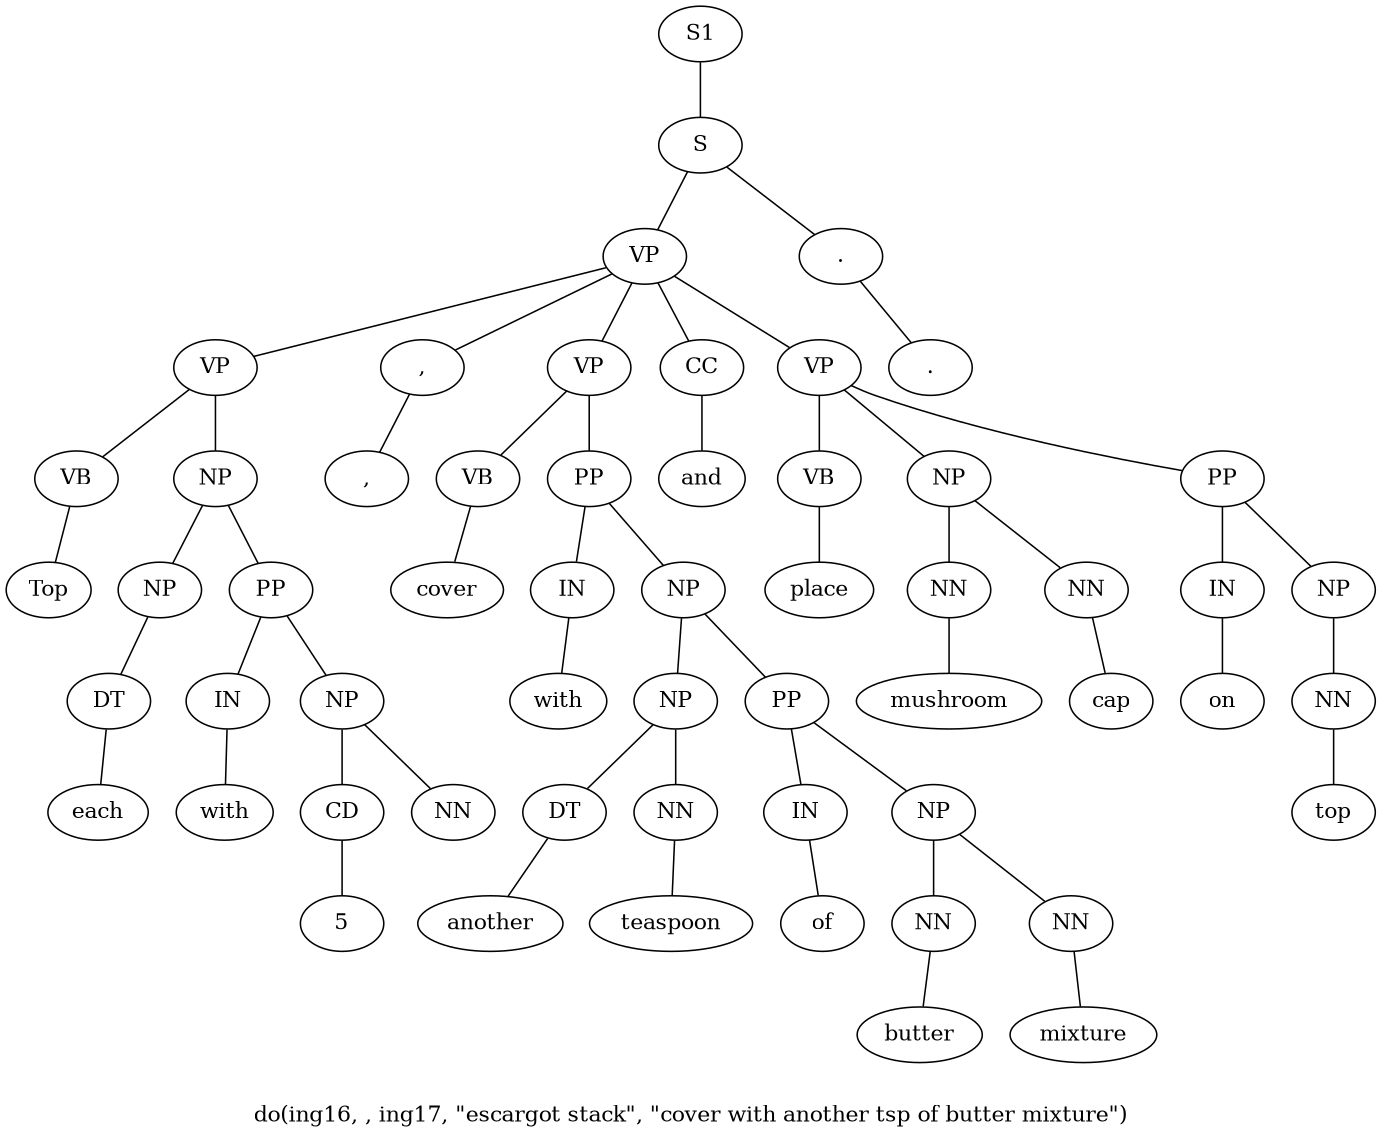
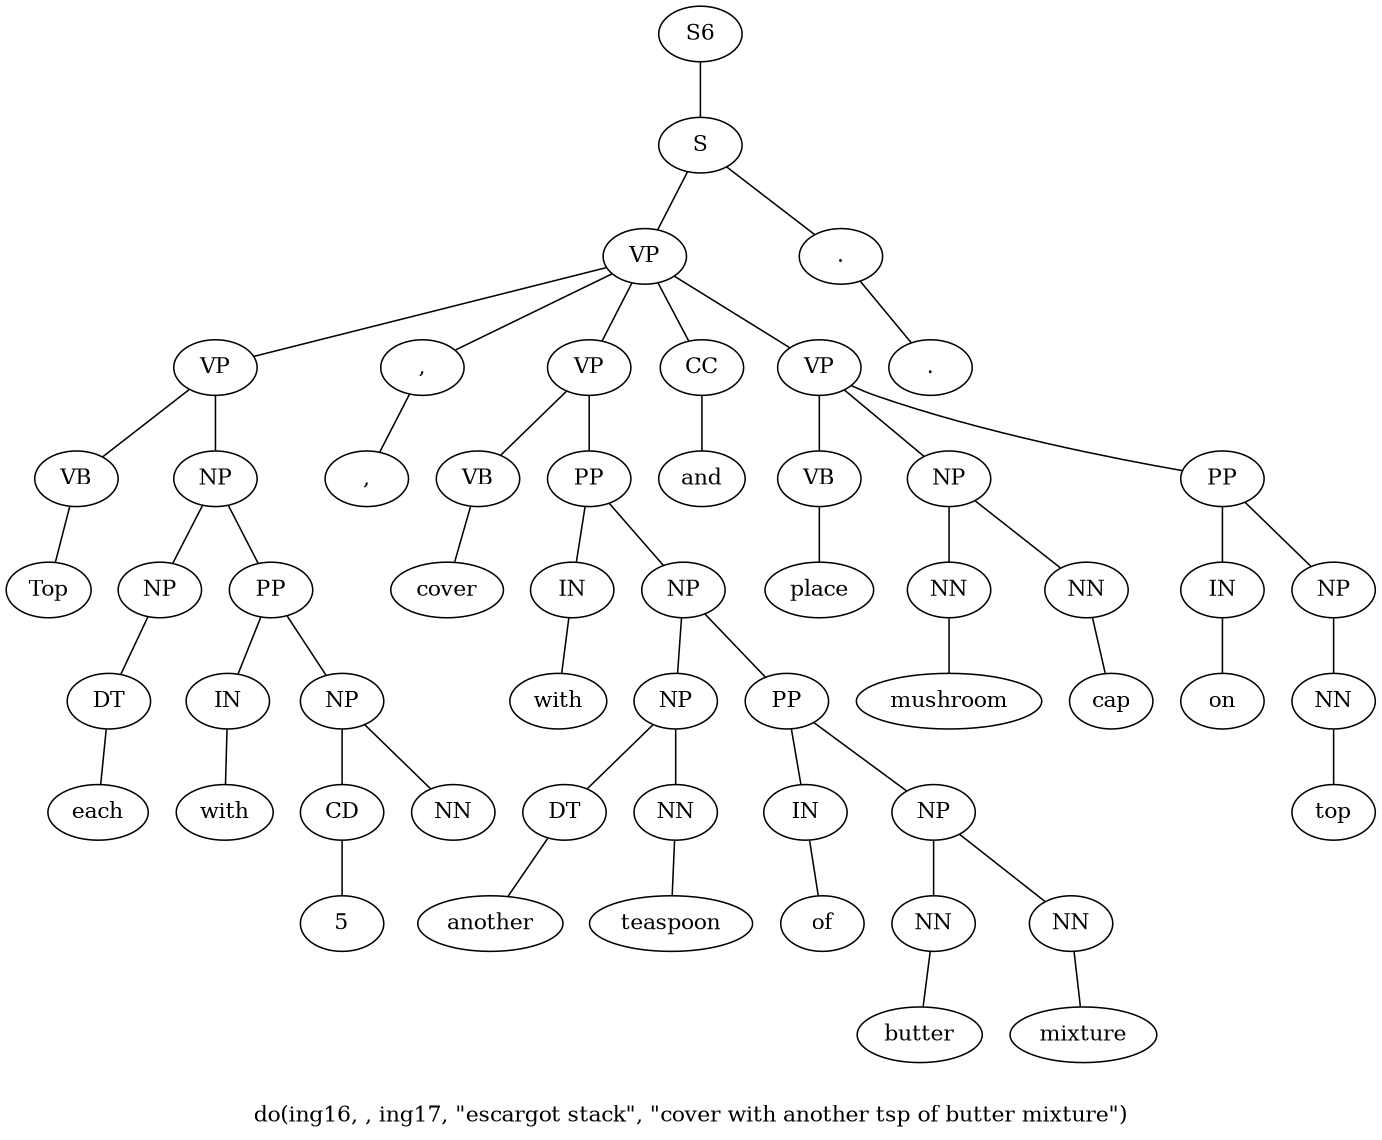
(700, 34) -> (700, 34)
